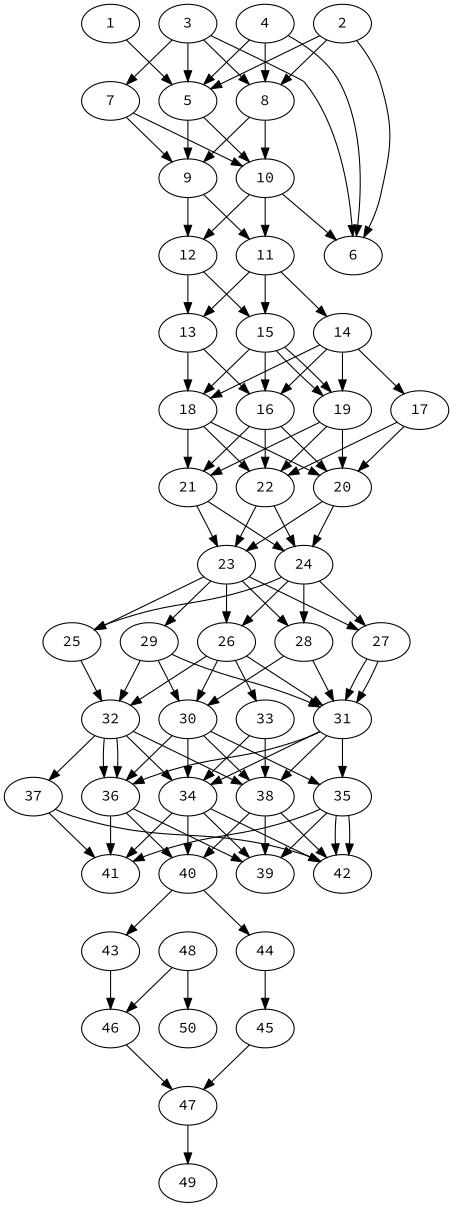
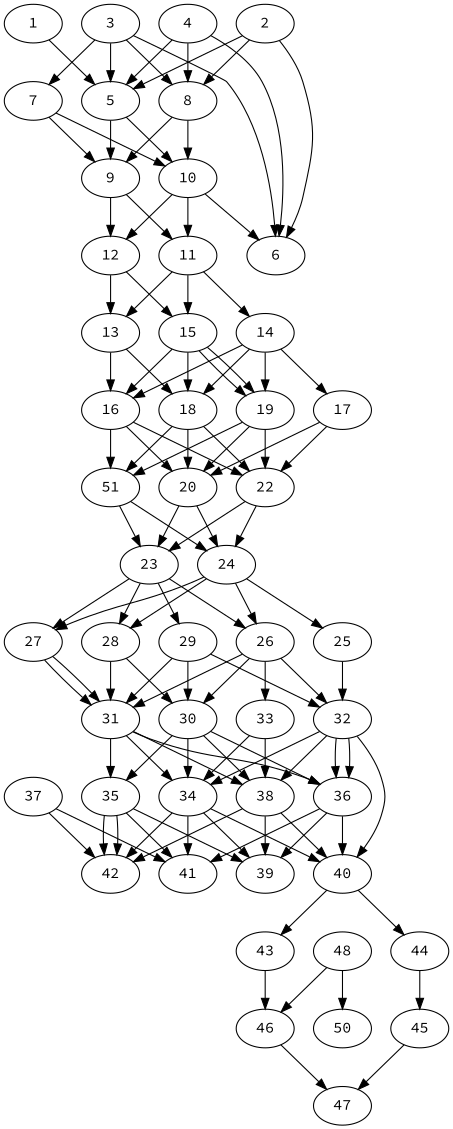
(188, 487) -> (111, 487)
(154, 601) -> none
(76, 754) -> (384, 791)
(188, 1183) -> none
